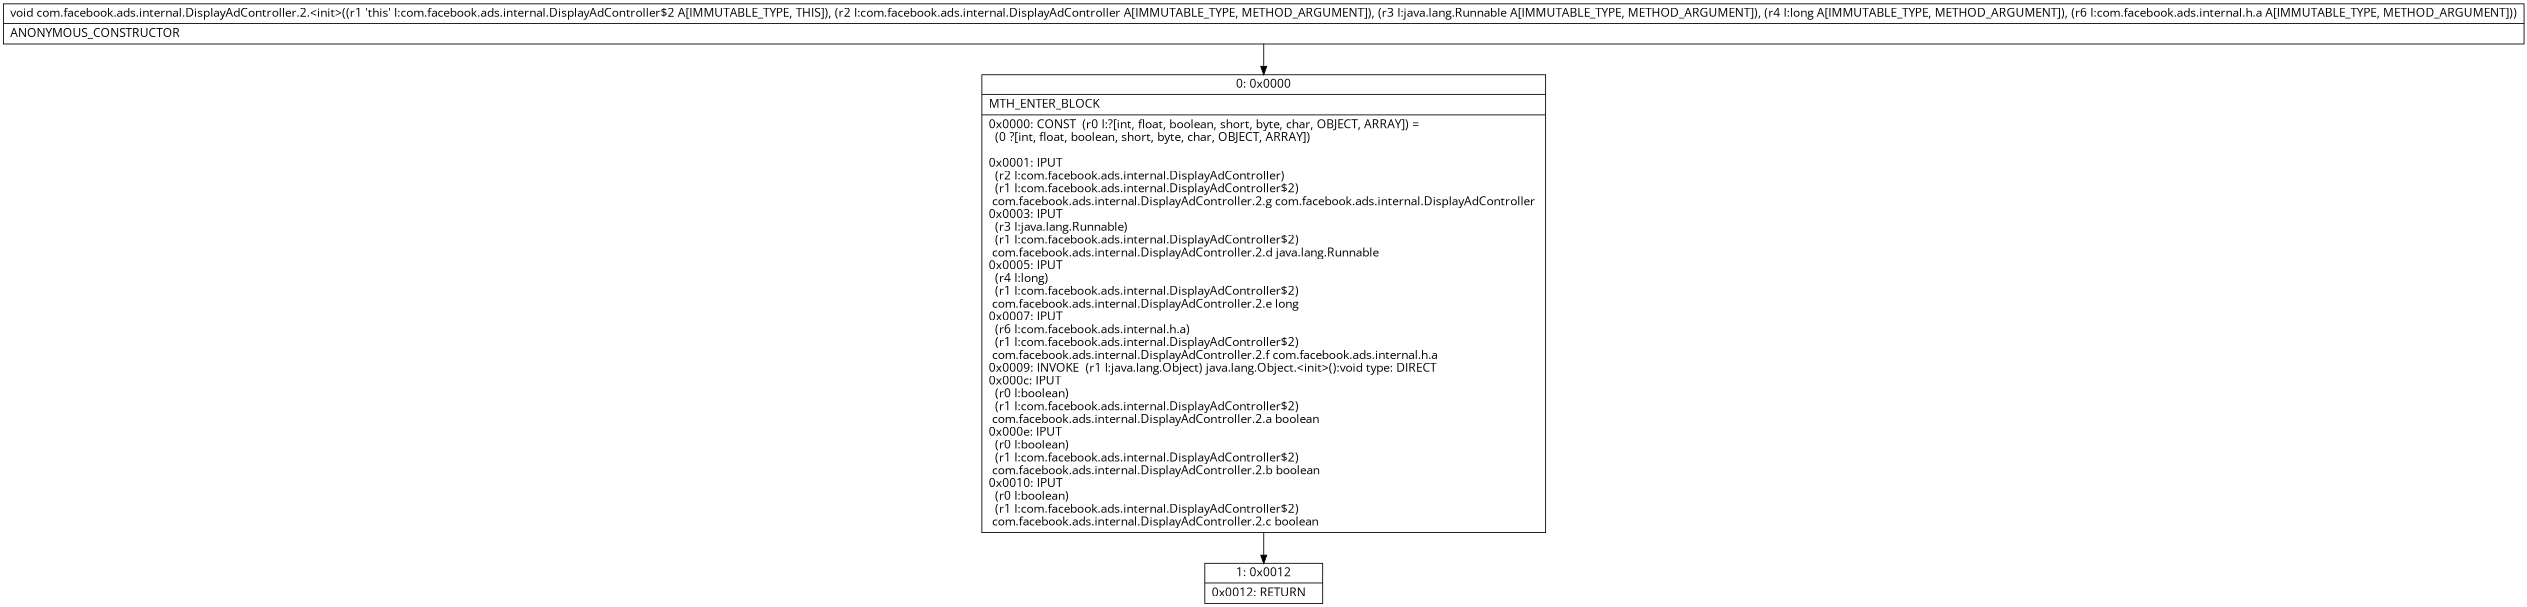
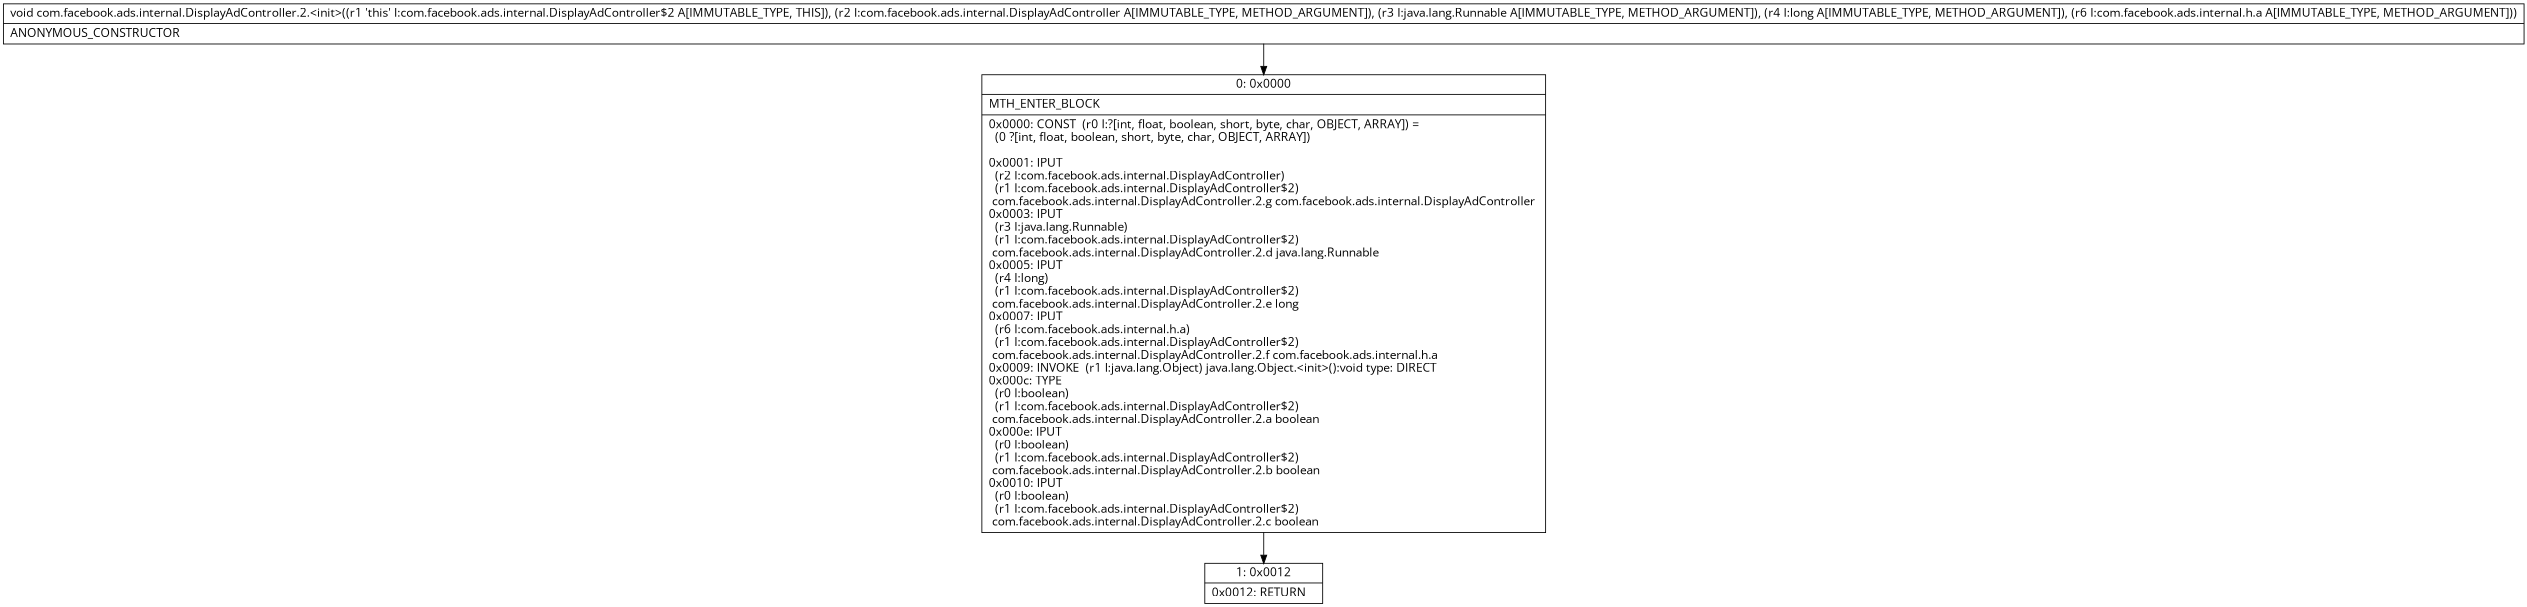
(1028, 381) -> (1029, 381)
